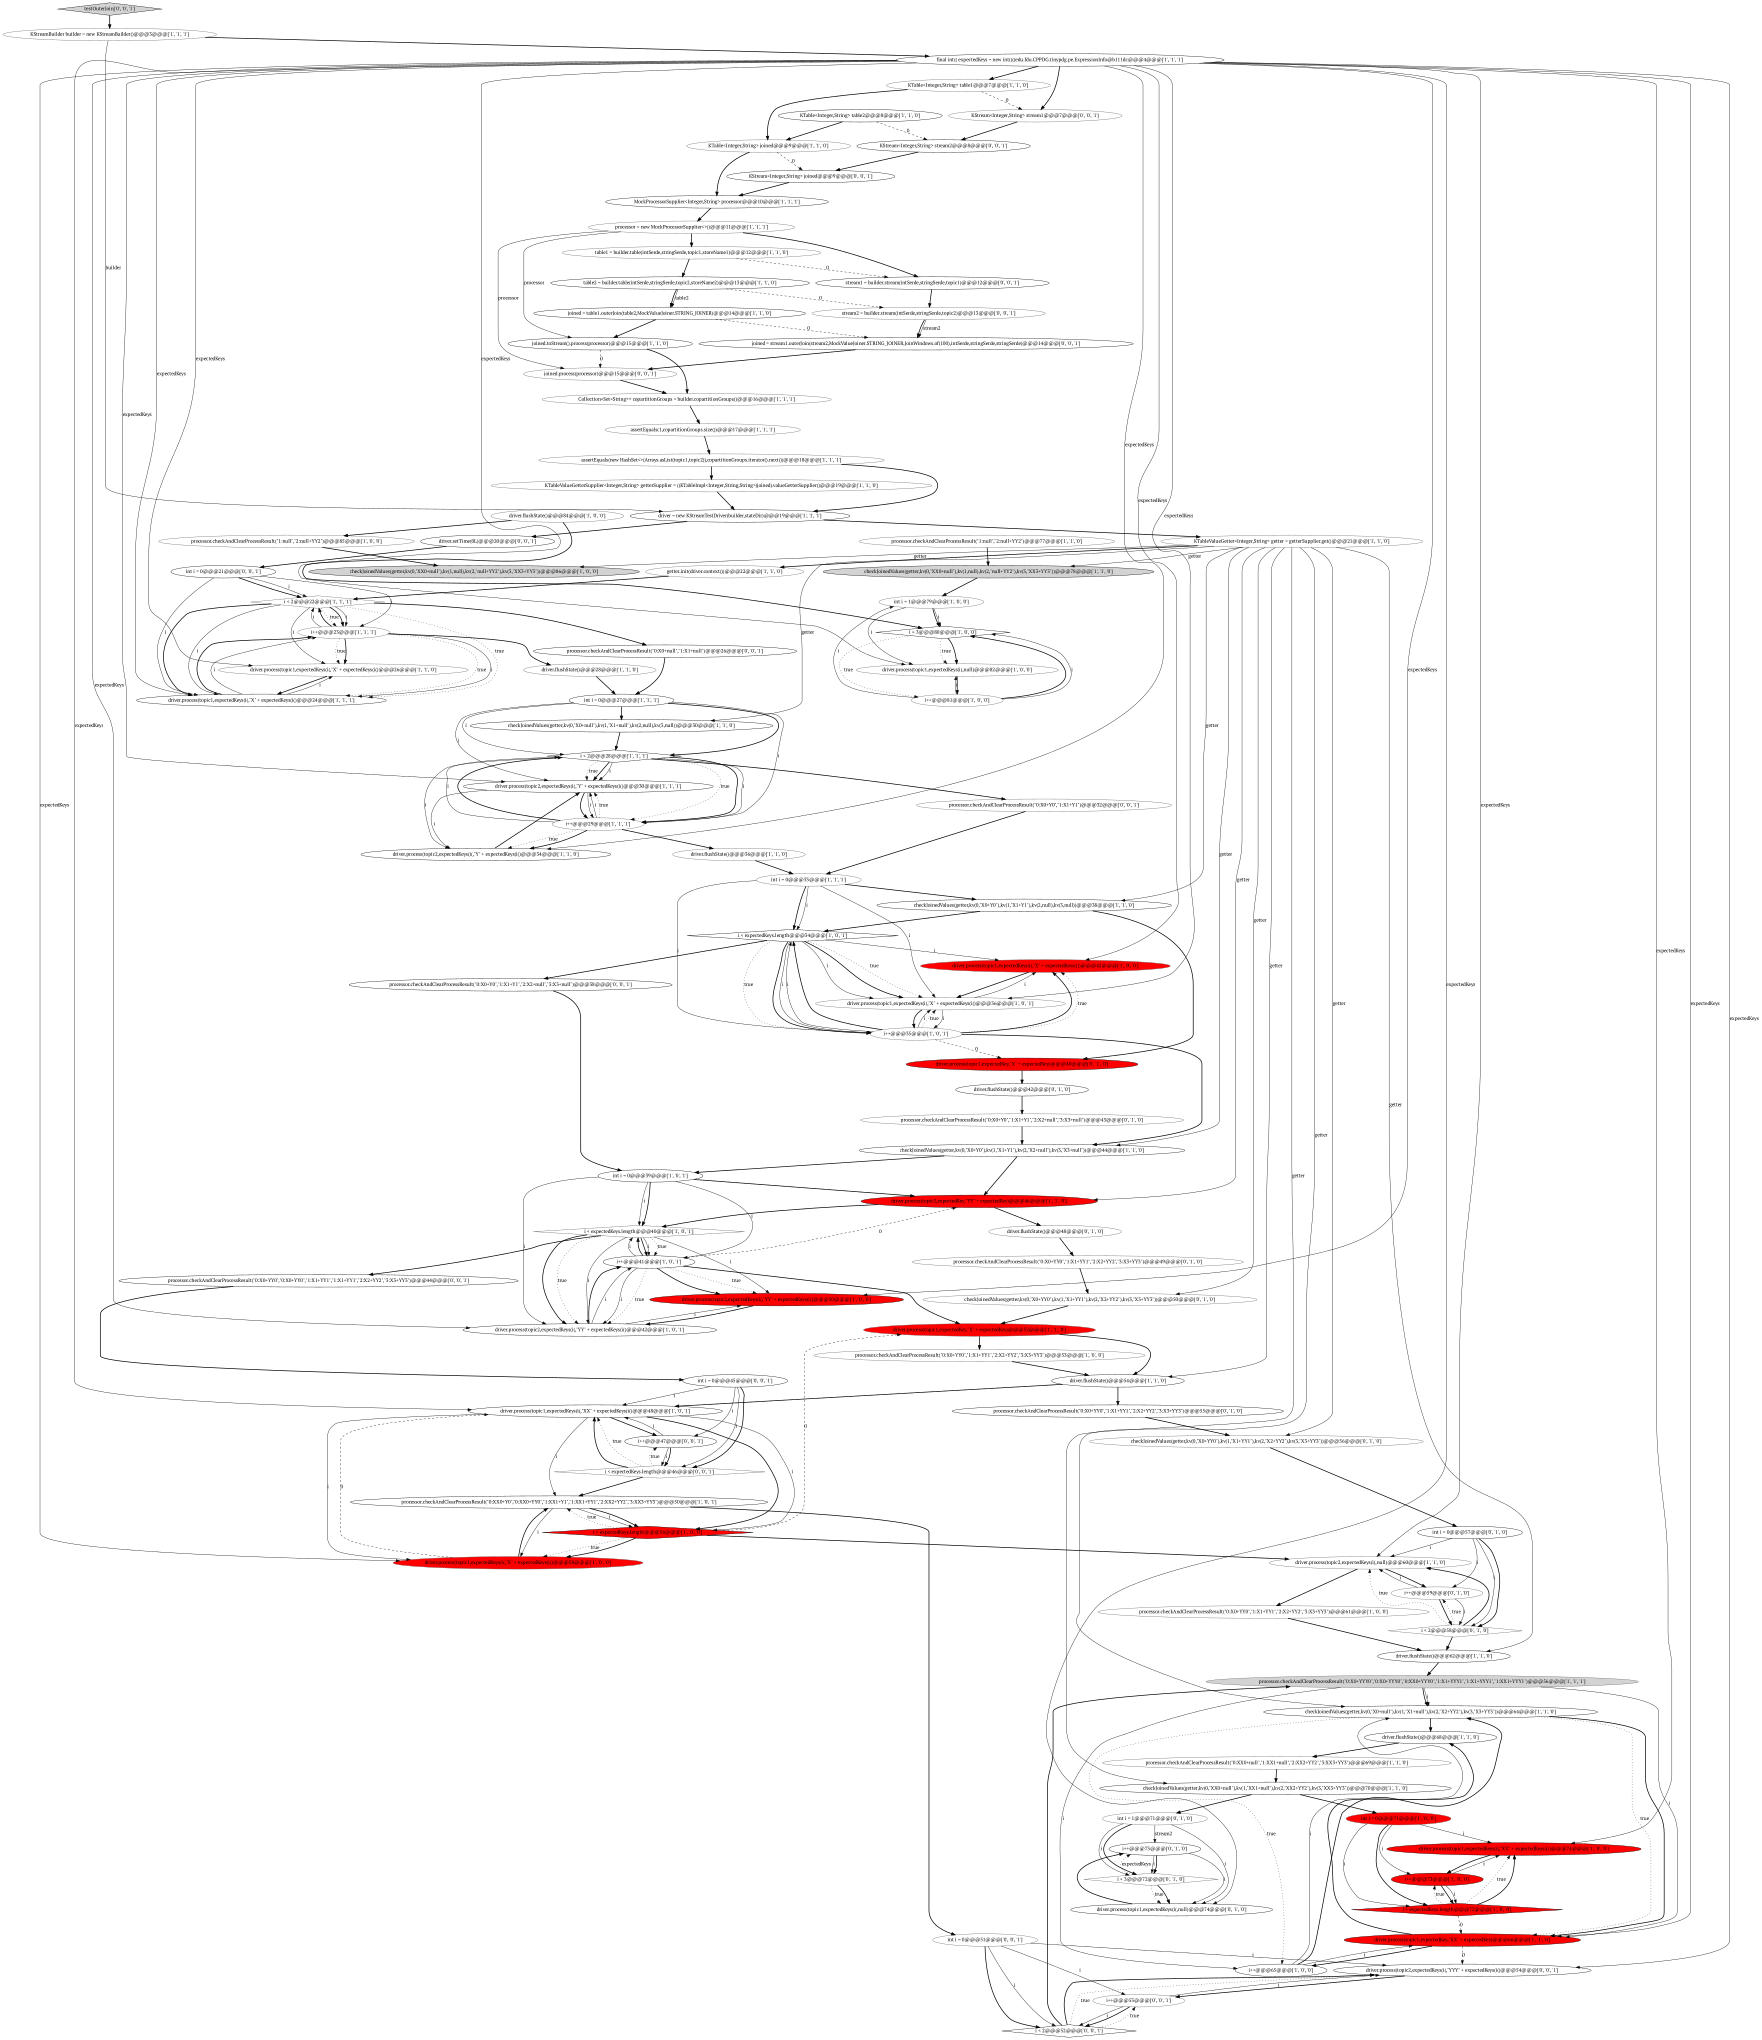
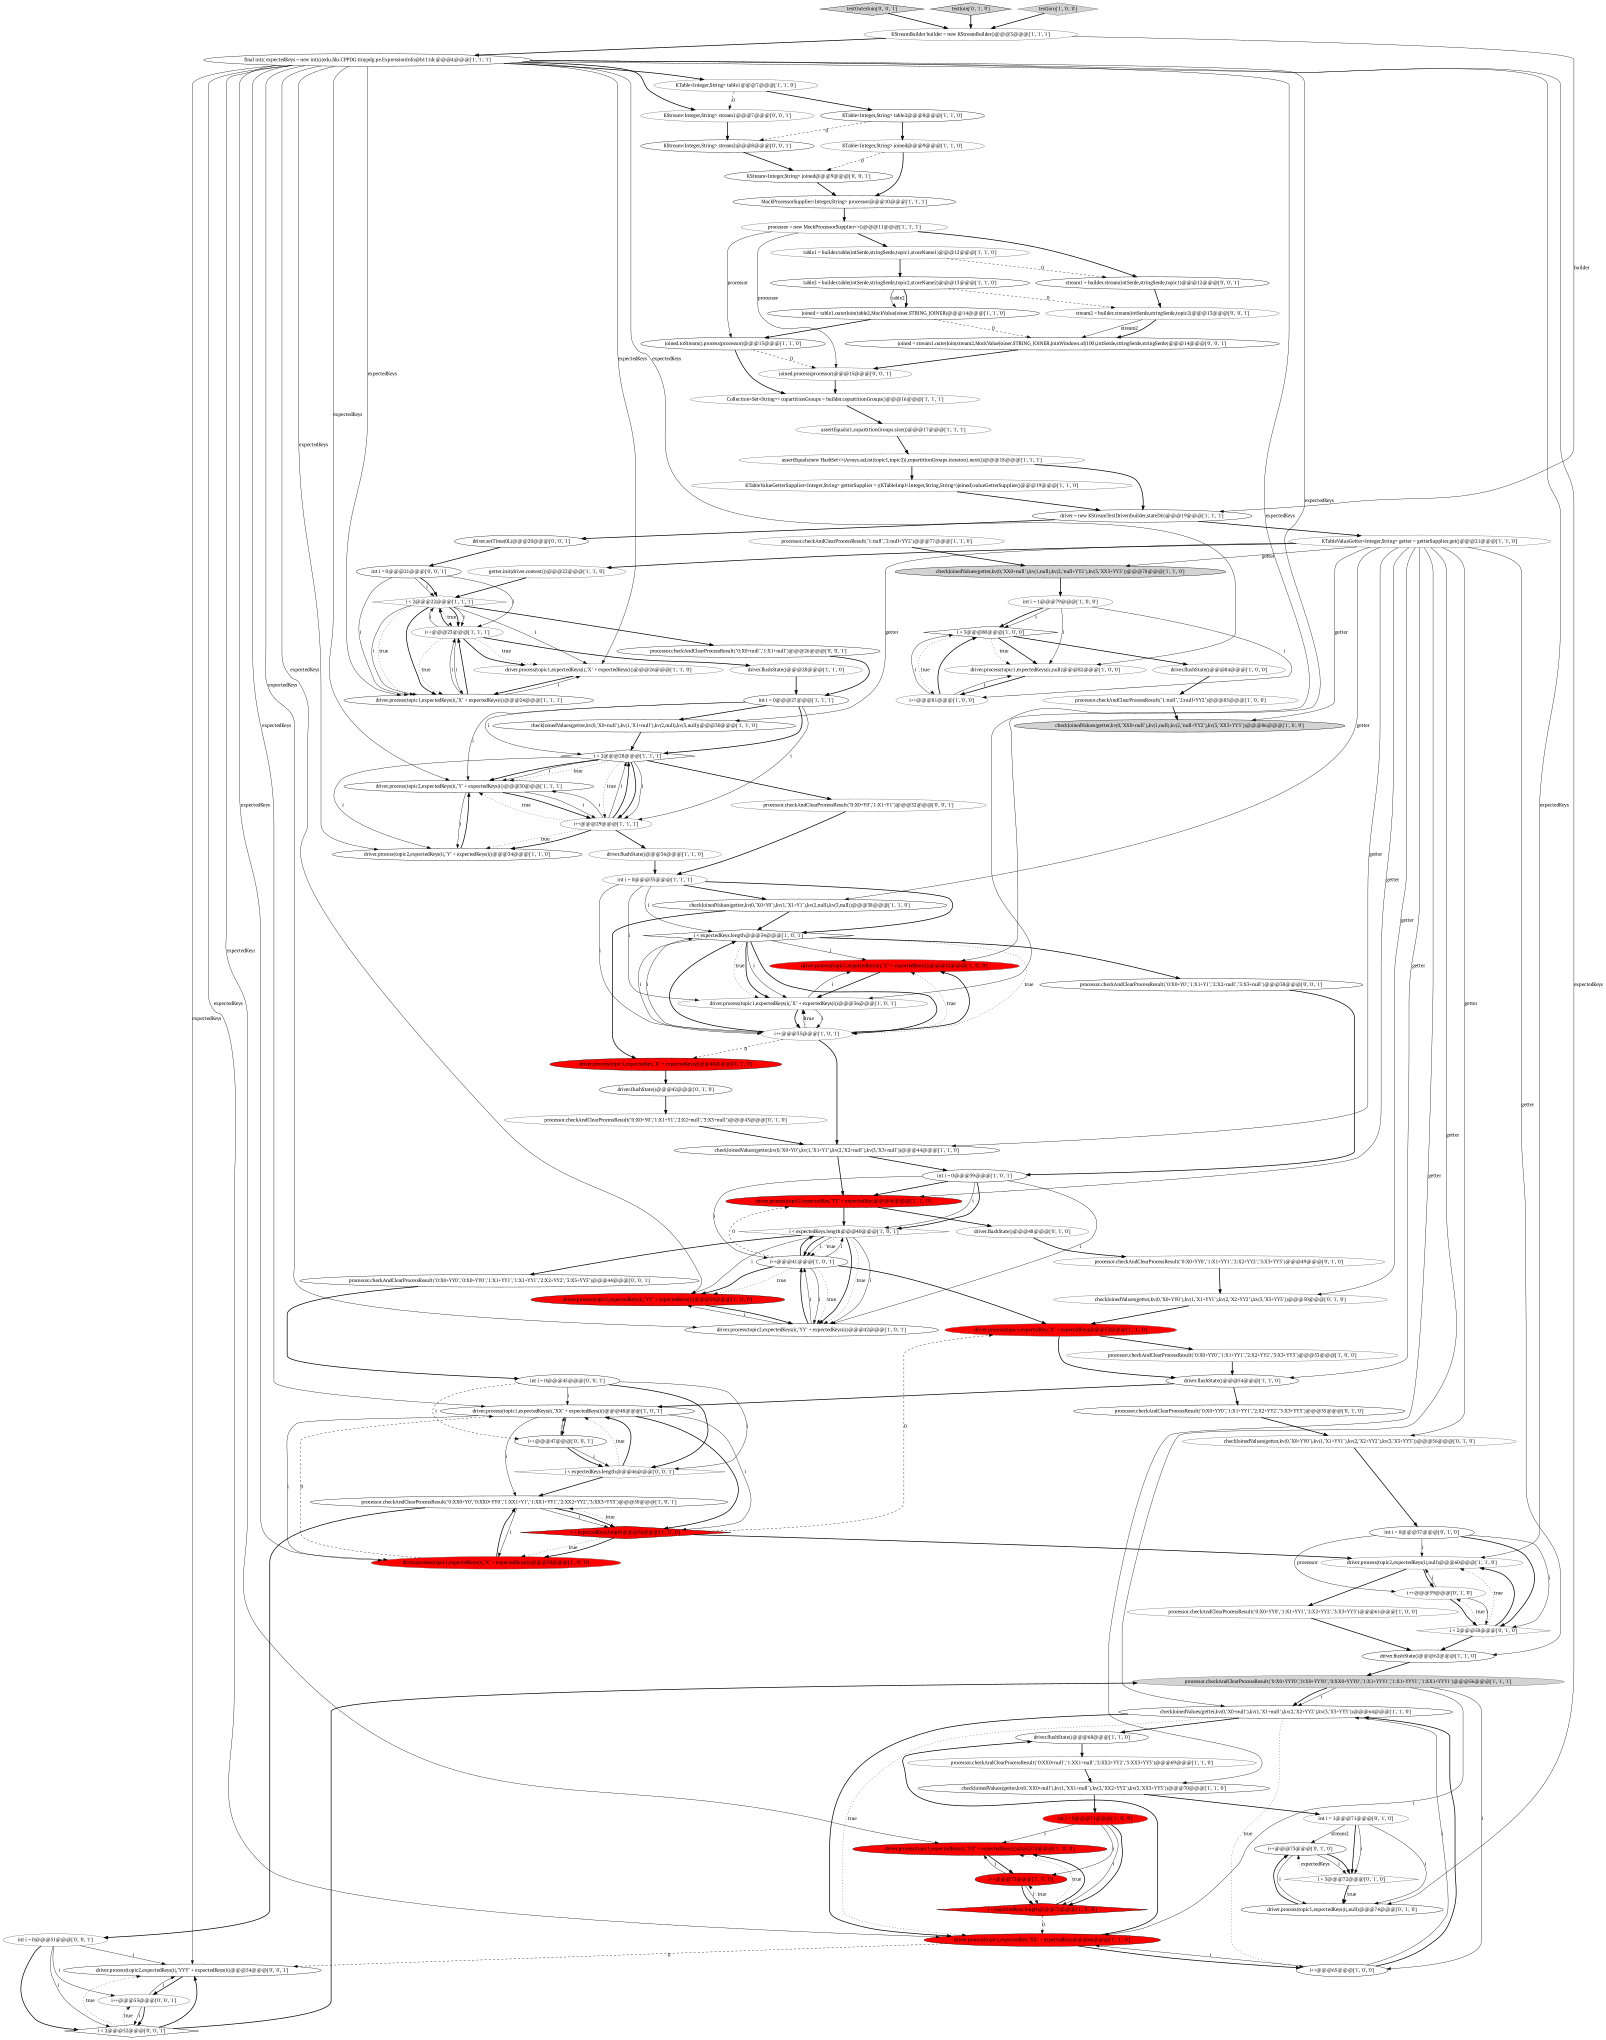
none -> (971, 9)
none -> (1058, 9)
(826, 97) -> (817, 100)
(459, 583) -> (1099, 650)
(835, 670) -> (1248, 680)
(725, 1418) -> (433, 1409)
(650, 1457) -> none
(1478, 1563) -> (1307, 1563)
